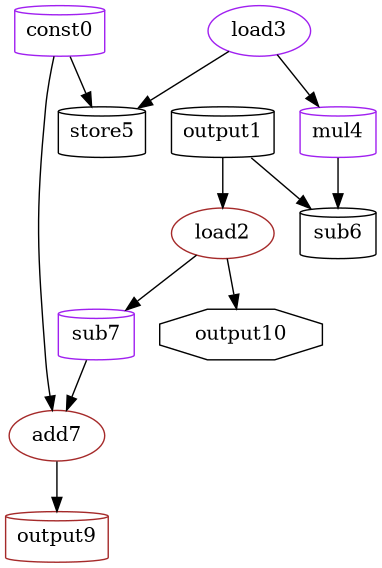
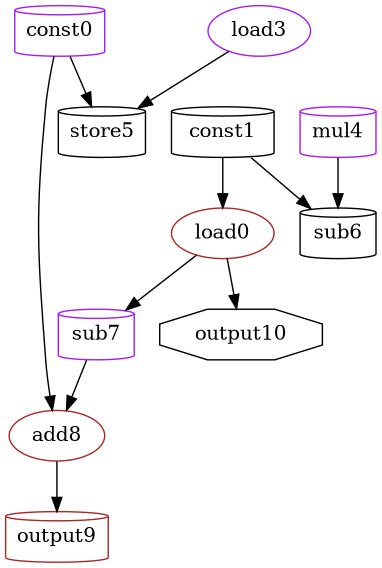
(293, 75) -> none
(223, 132) -> (223, 132)
(223, 233) -> (223, 233)
(57, 436) -> (57, 436)
